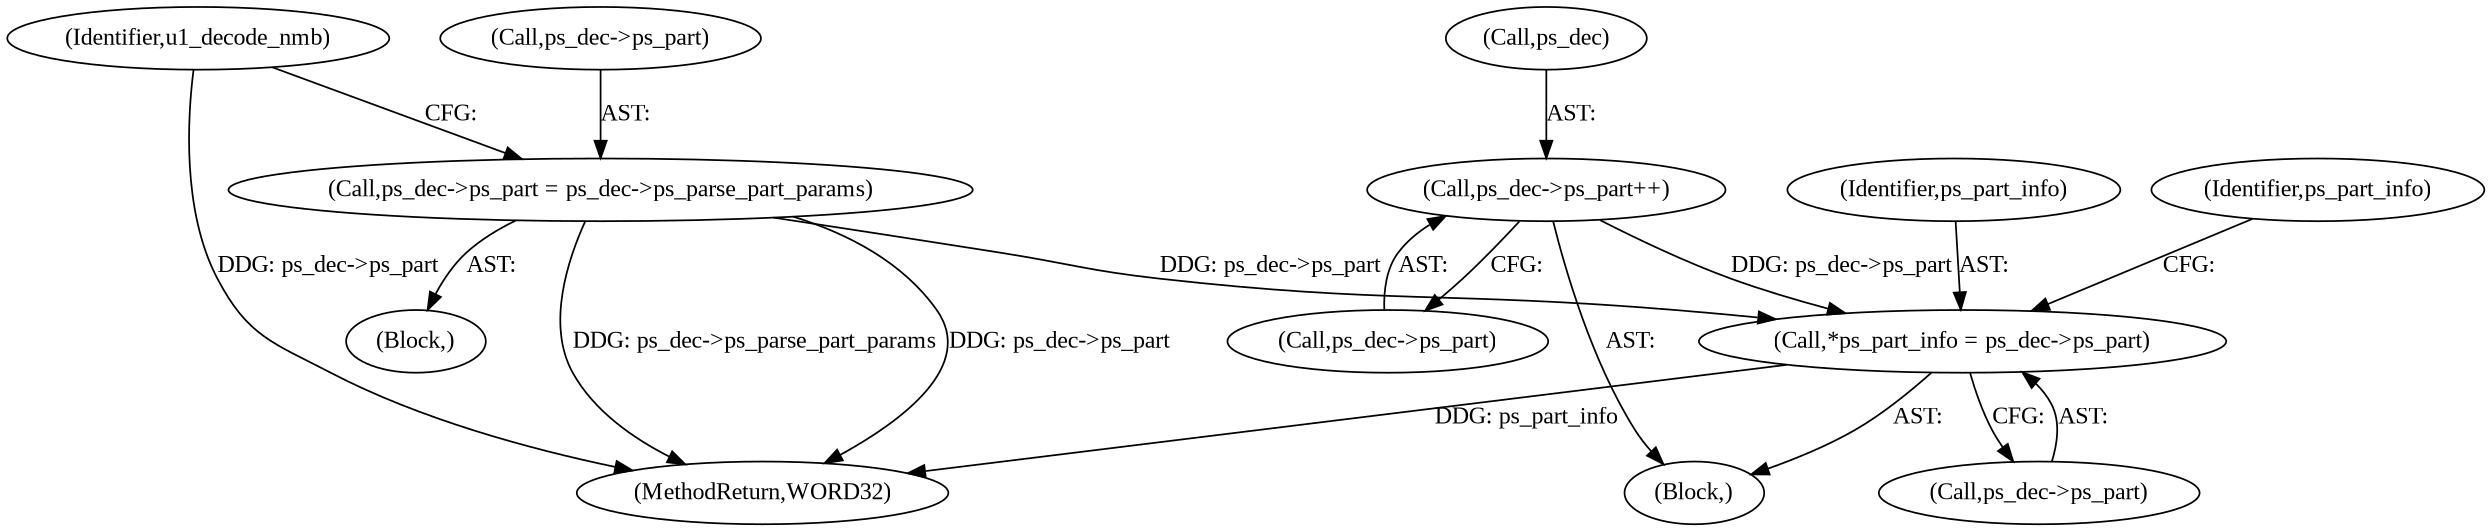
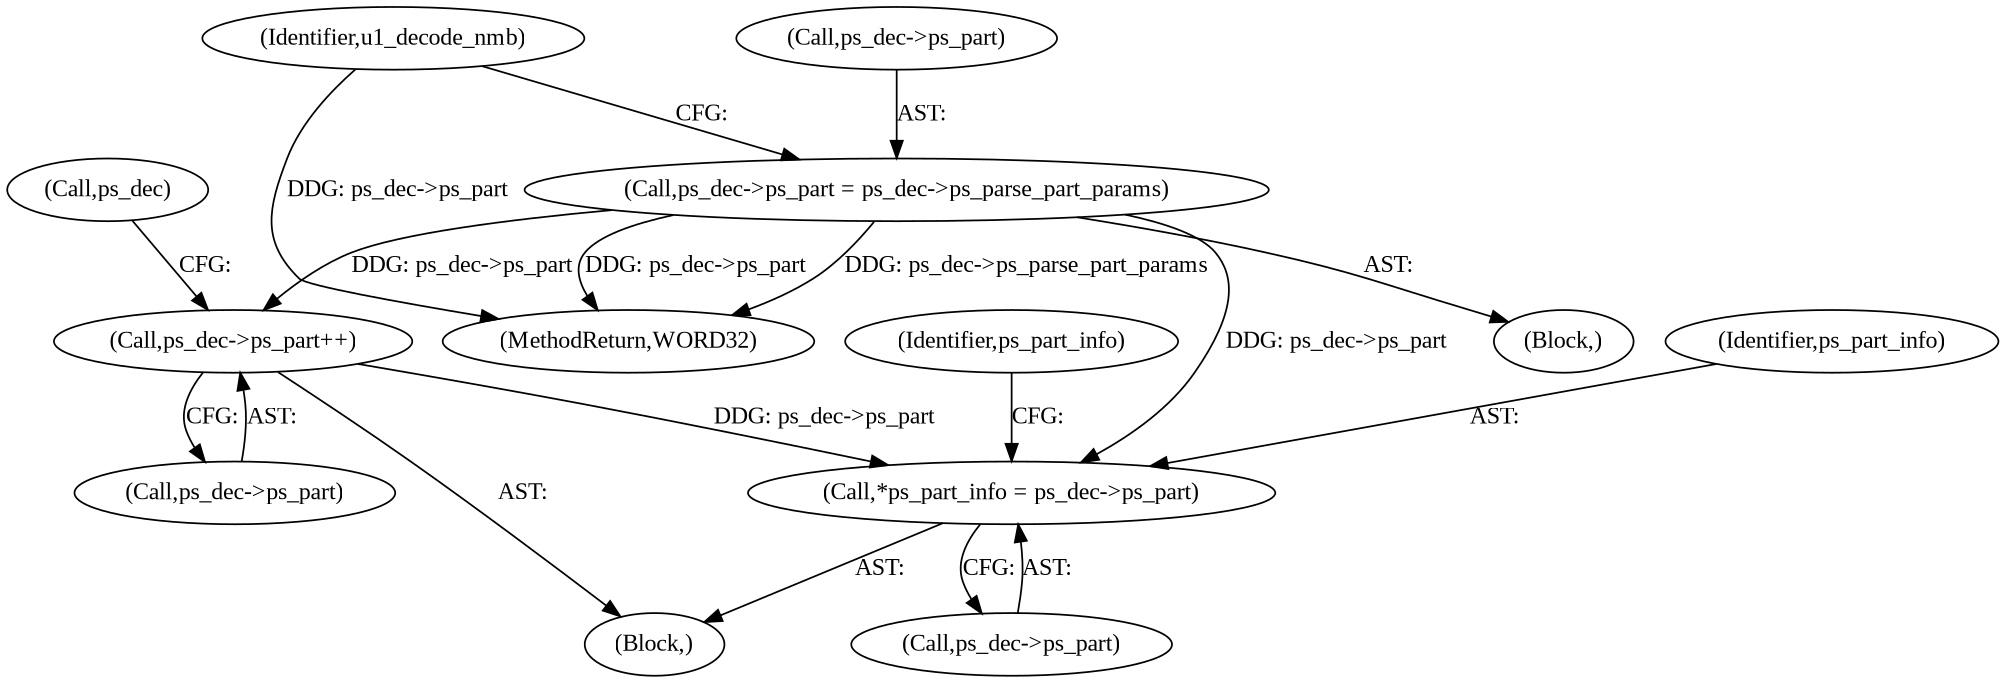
(1575, 114) -> (209, 266)
none -> (437, 232)
(1356, 418) -> none
